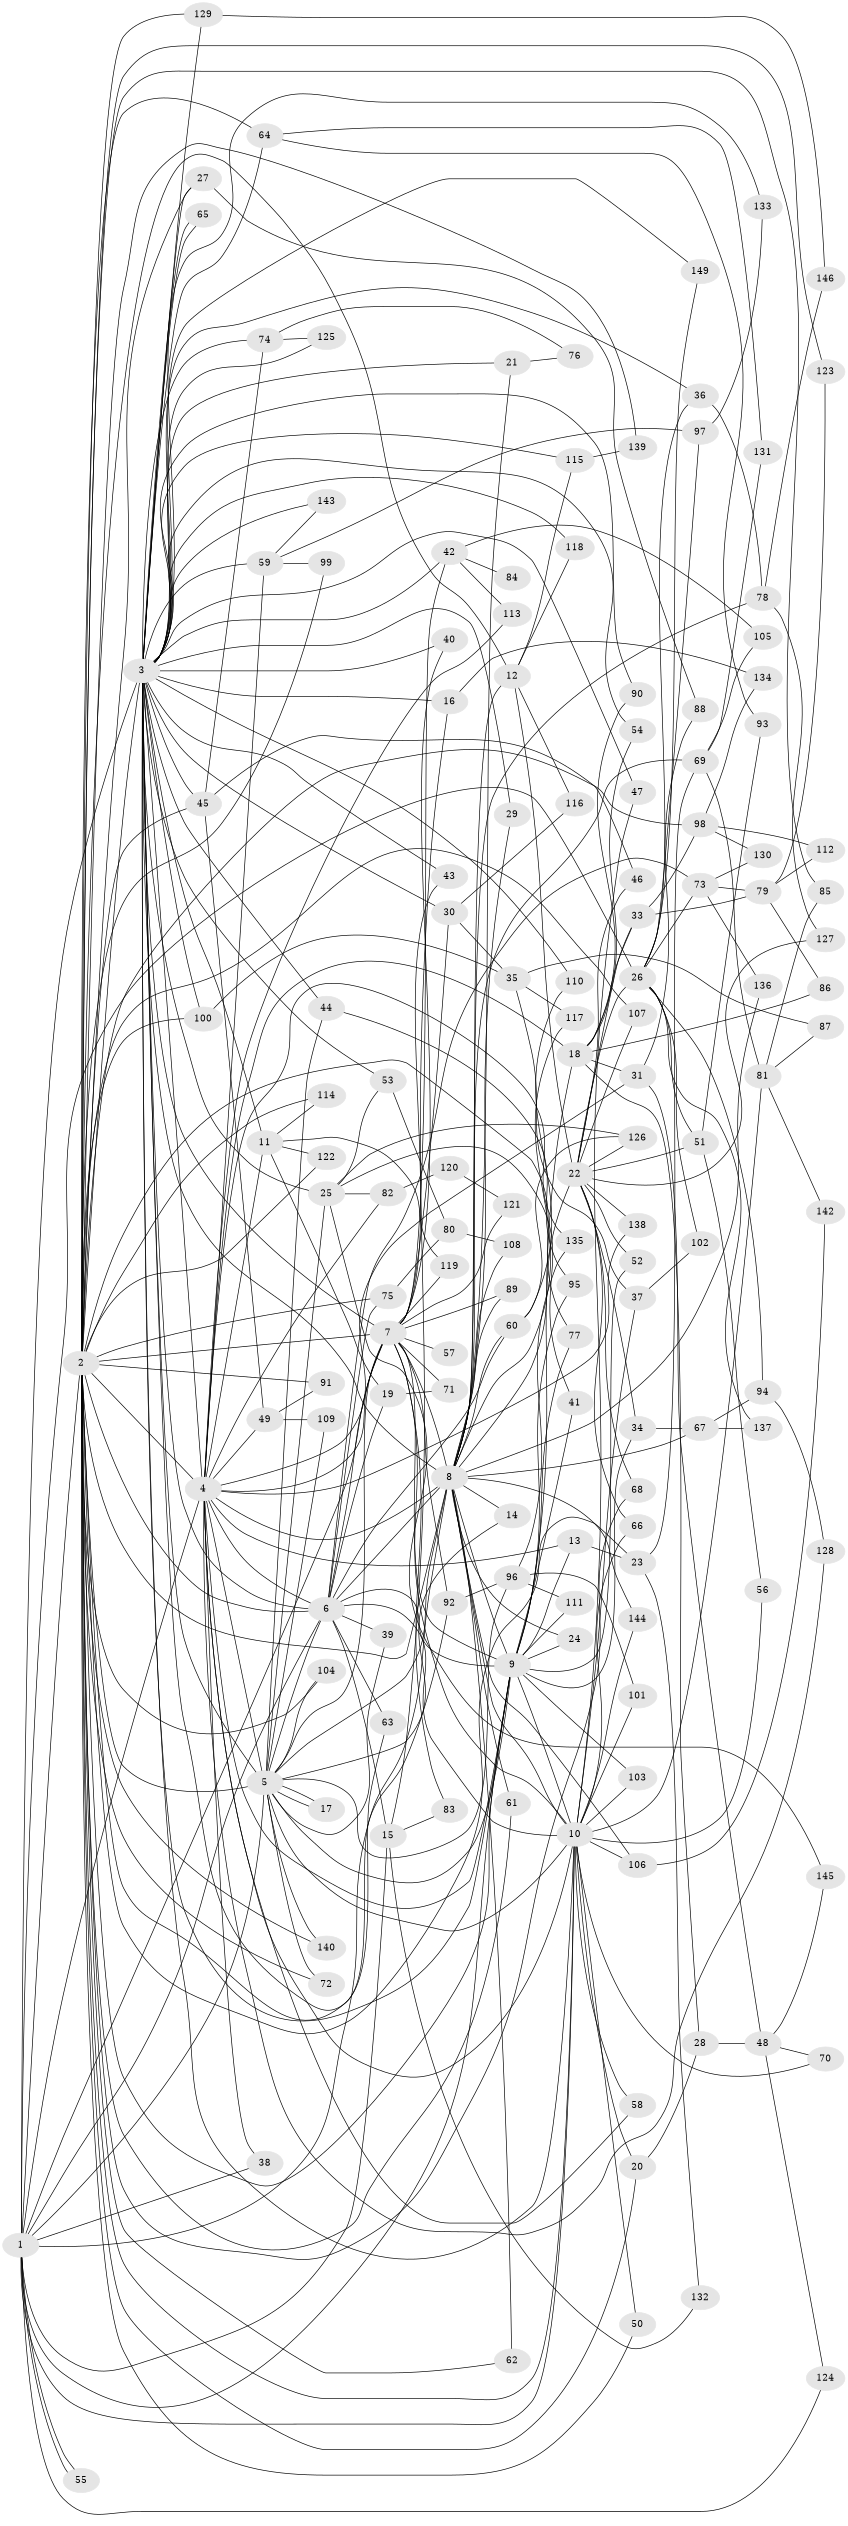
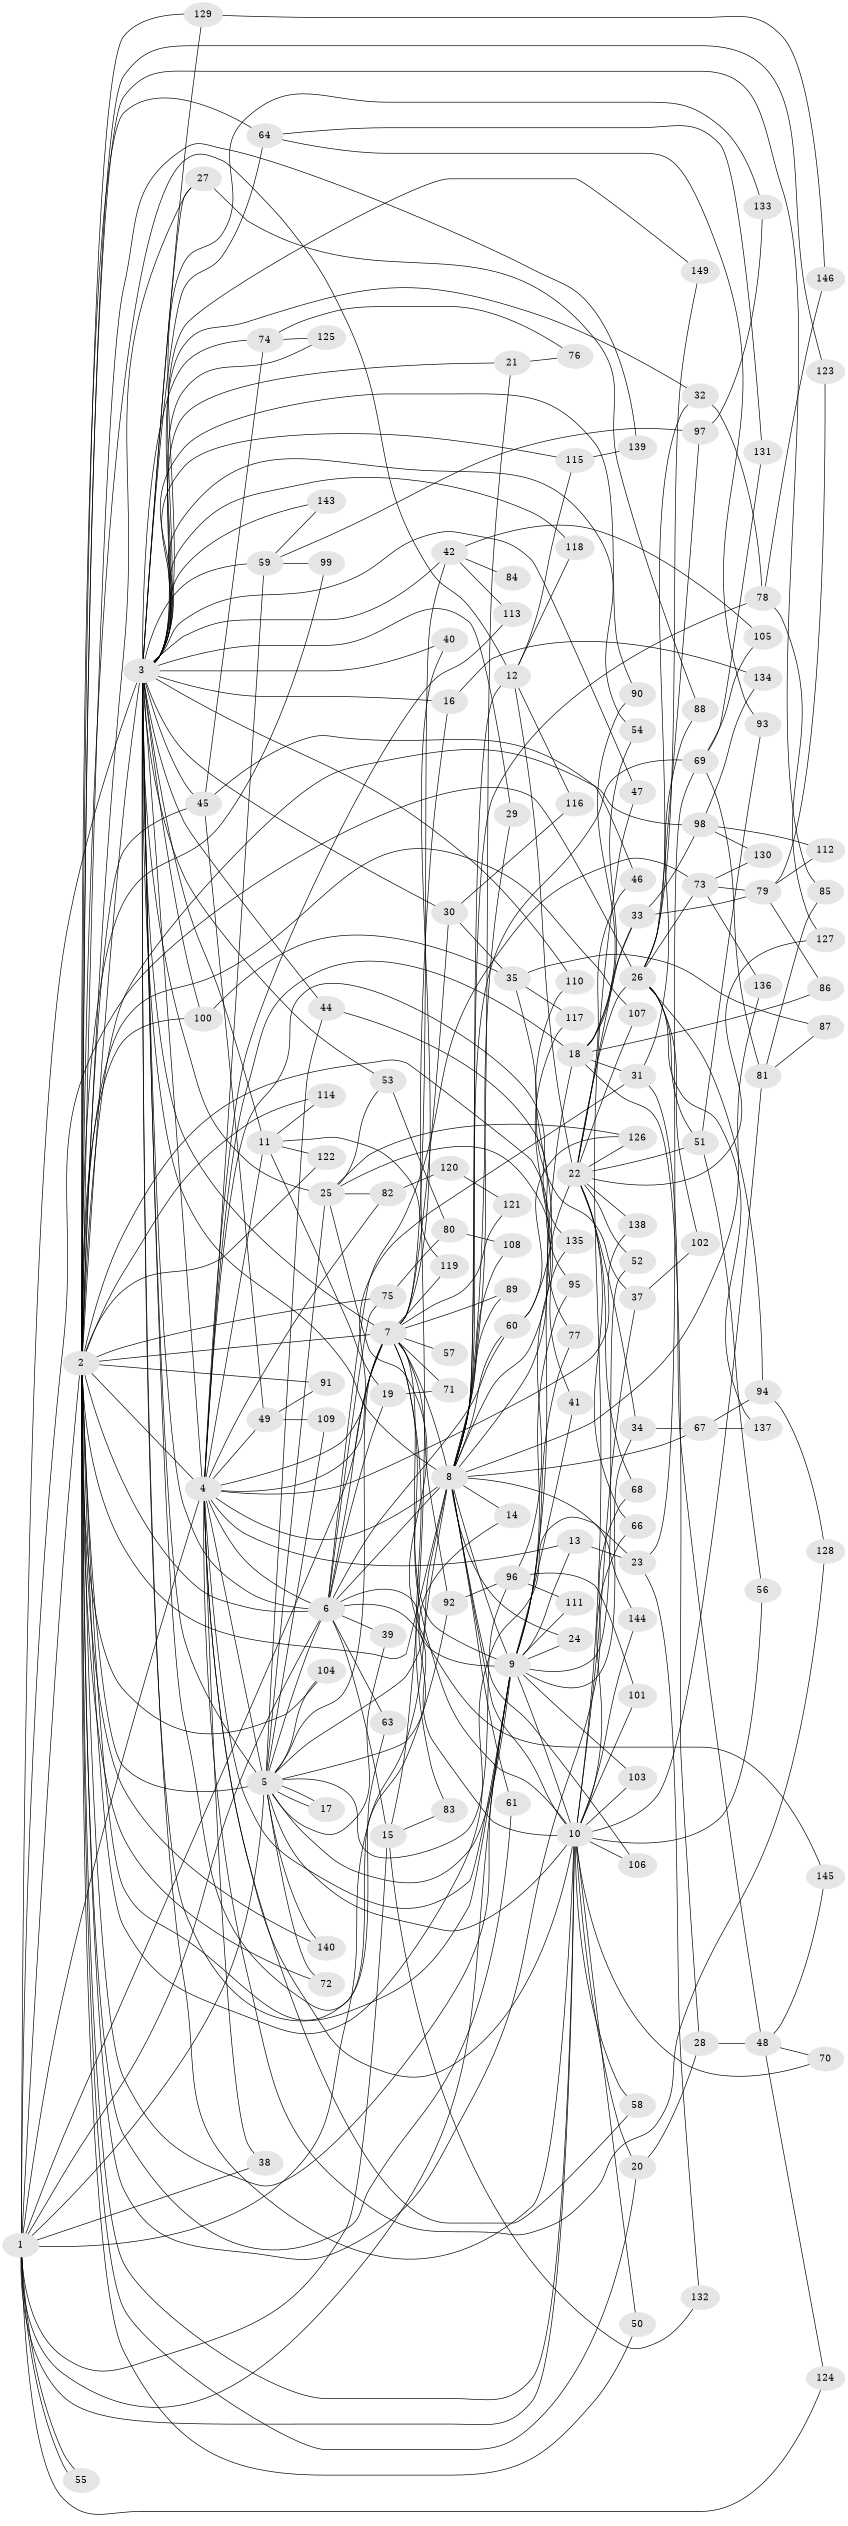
(203, 215) -> none
(700, 396) -> (700, 396)
(450, 877) -> none
(826, 1212) -> none
(512, 2361) -> none
